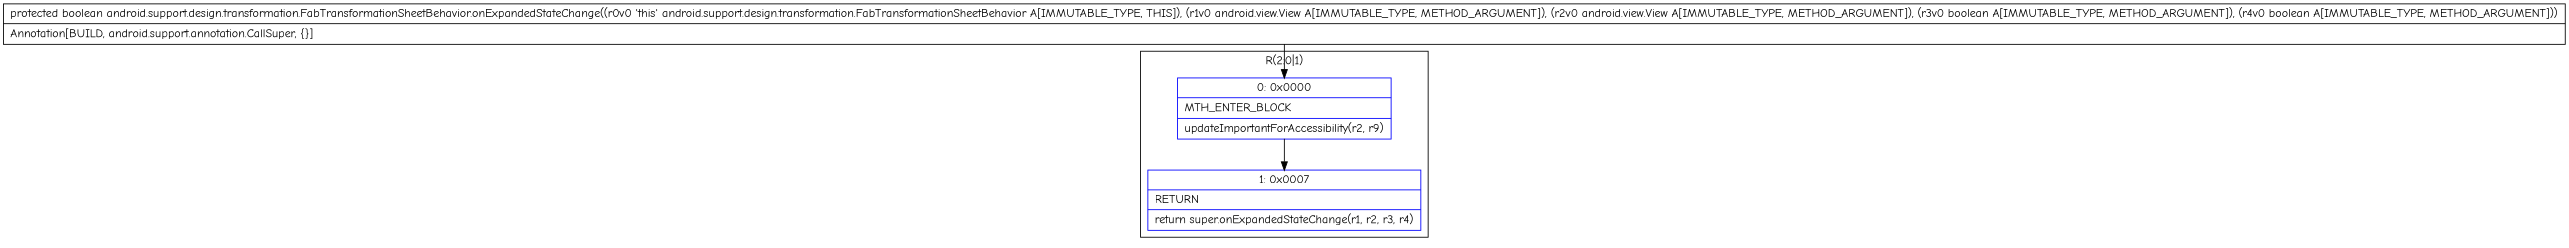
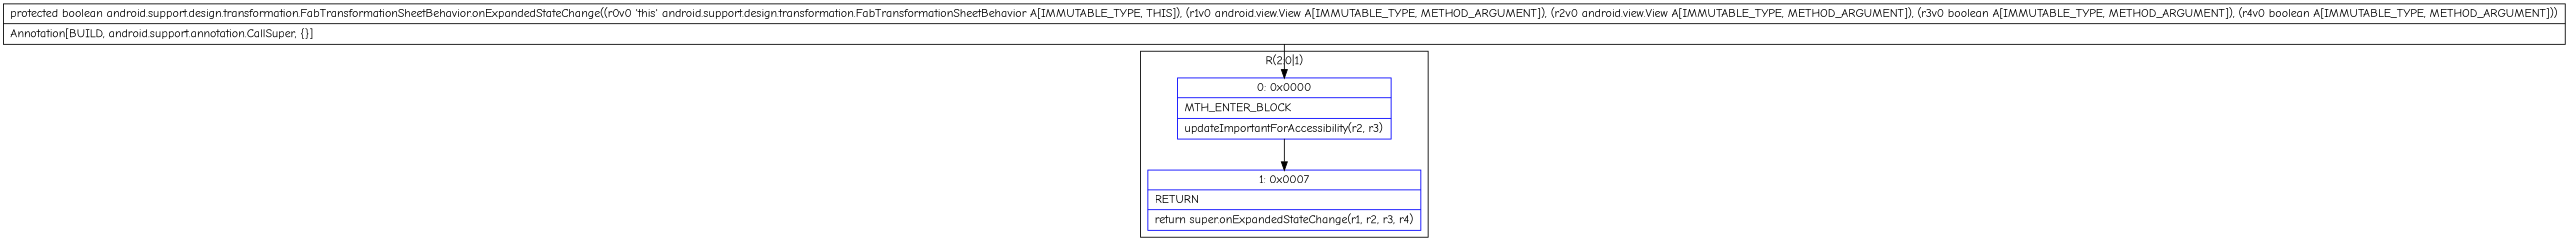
(1284, 128) -> (1284, 128)
